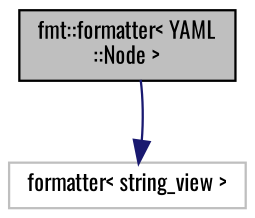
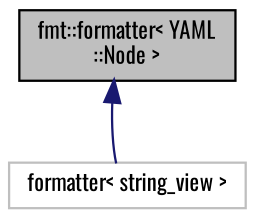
(143, 110) -> (113, 133)
